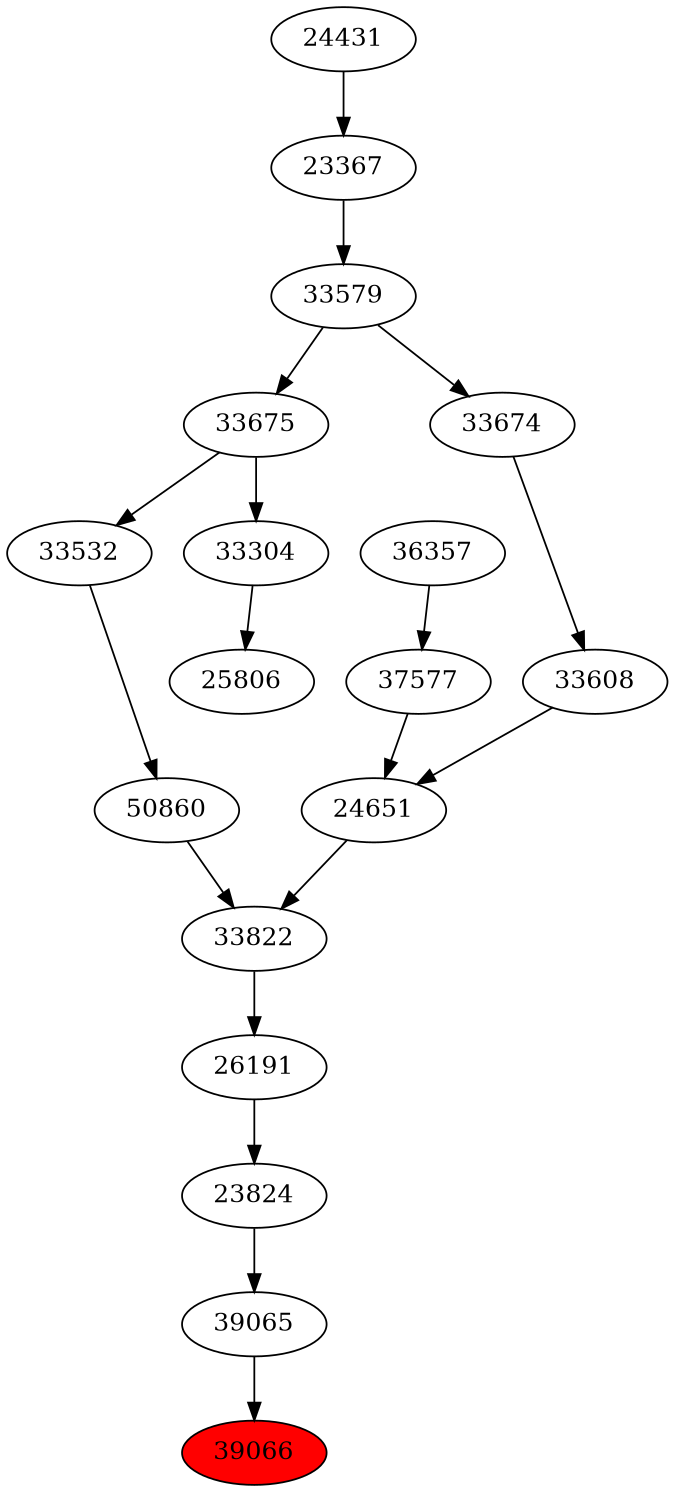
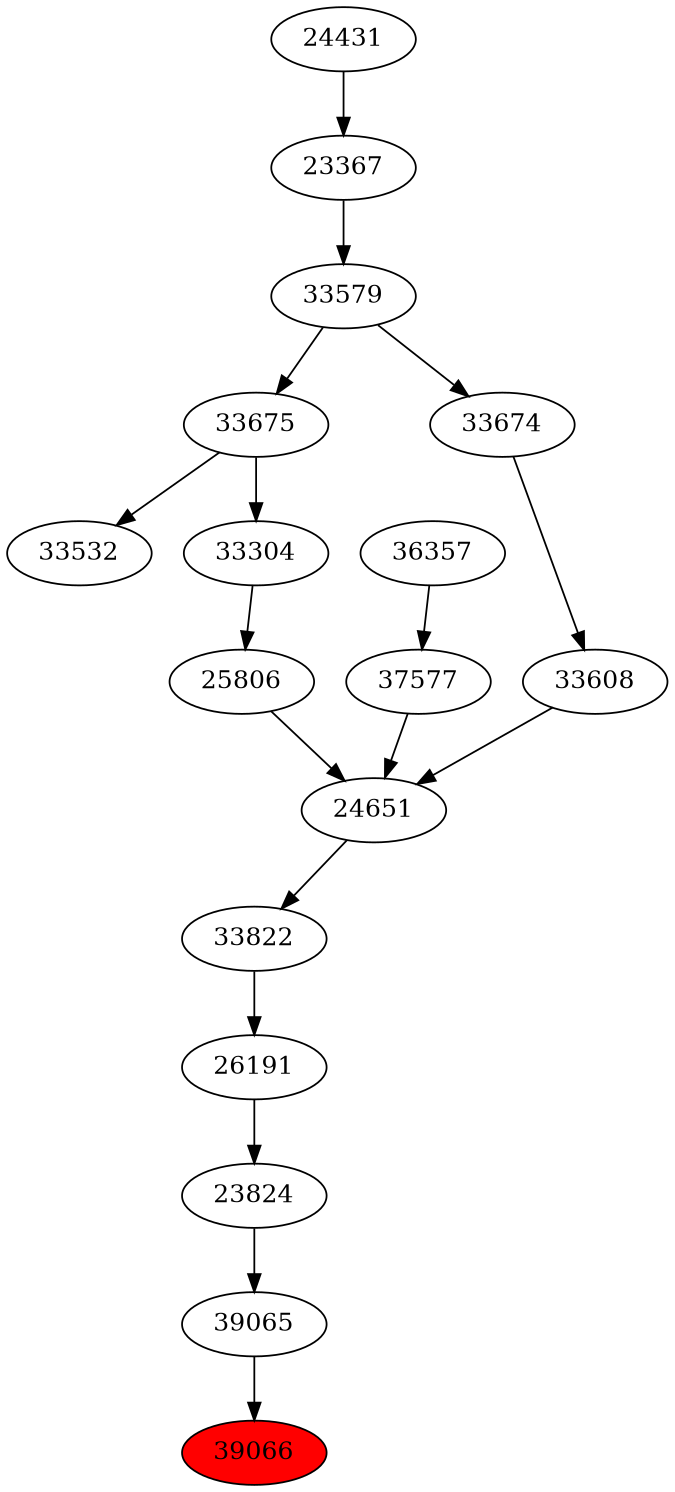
none -> (301, 740)
(167, 810) -> none
